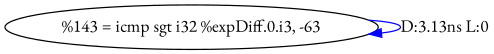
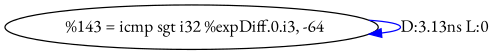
(192, 27) -> (192, 27)
